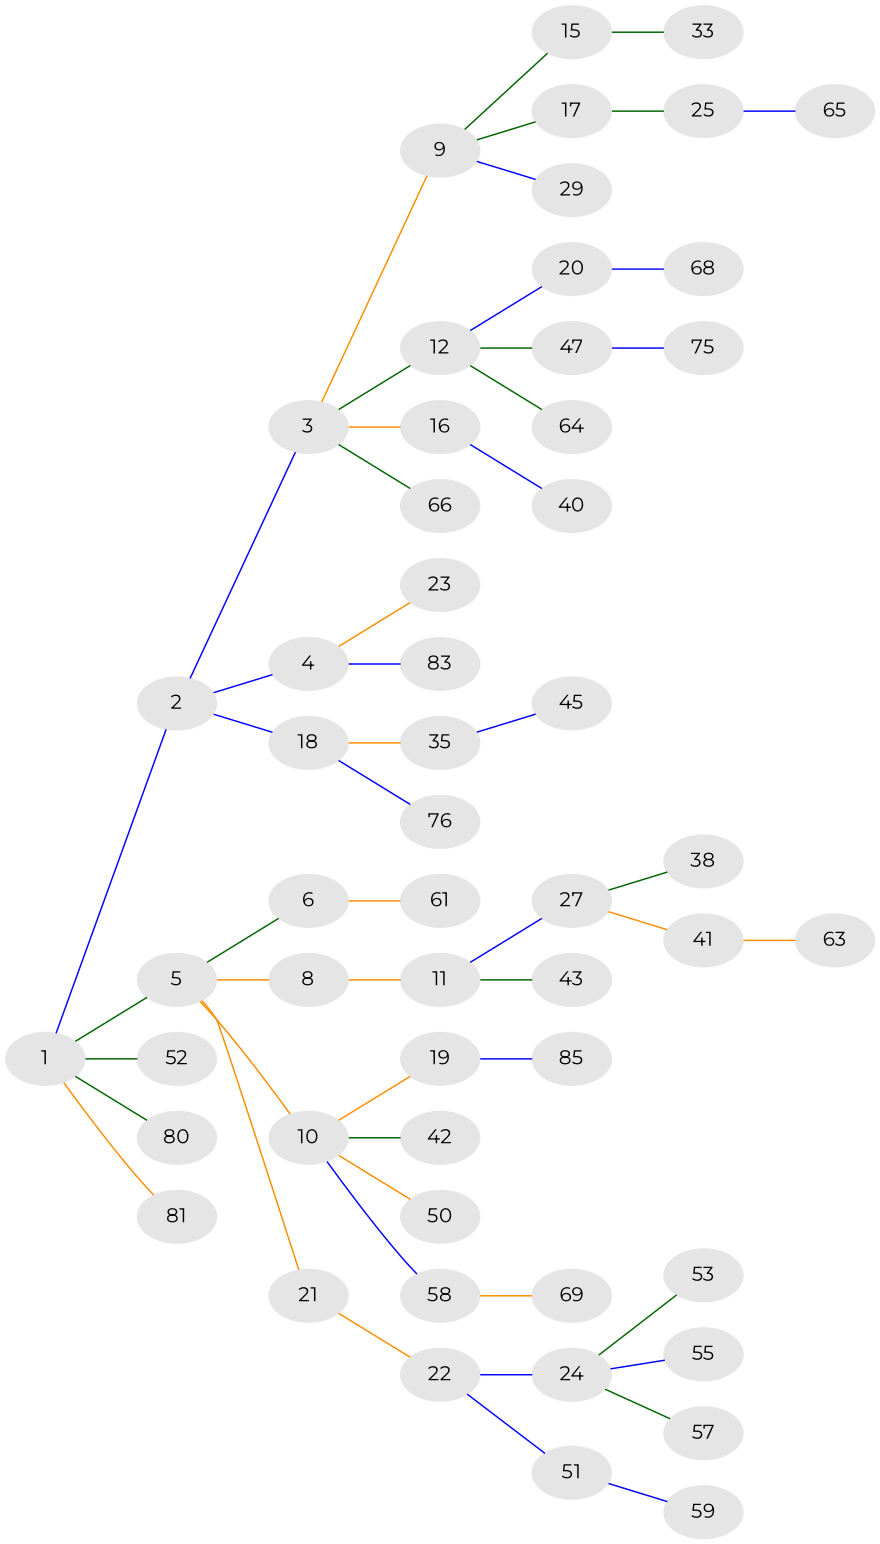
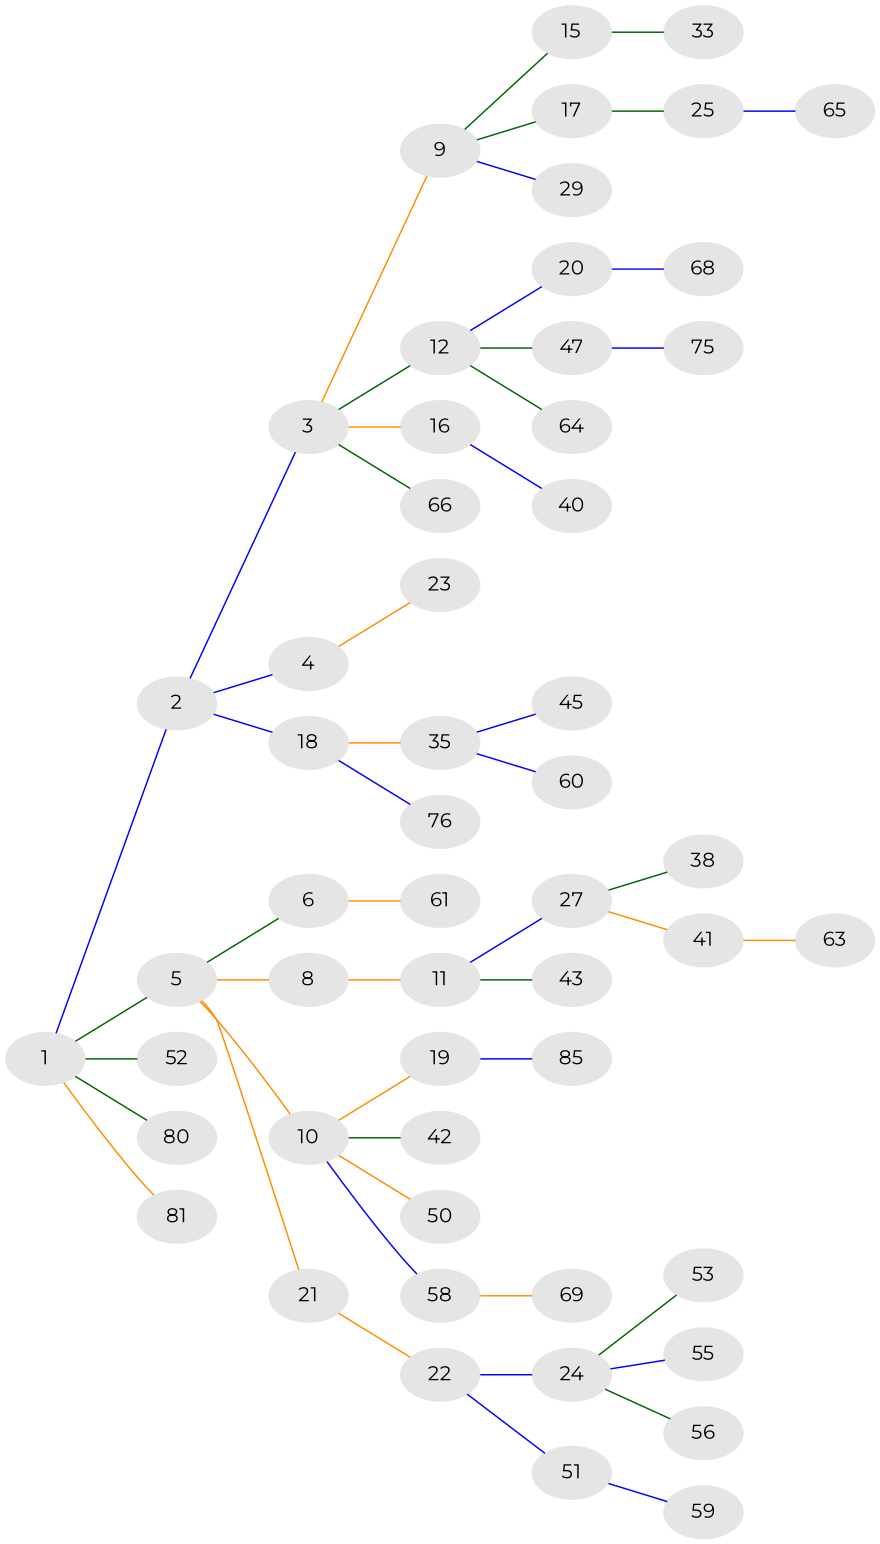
(440, 664) -> none
none -> (572, 782)
(703, 1433) -> (703, 1433)
